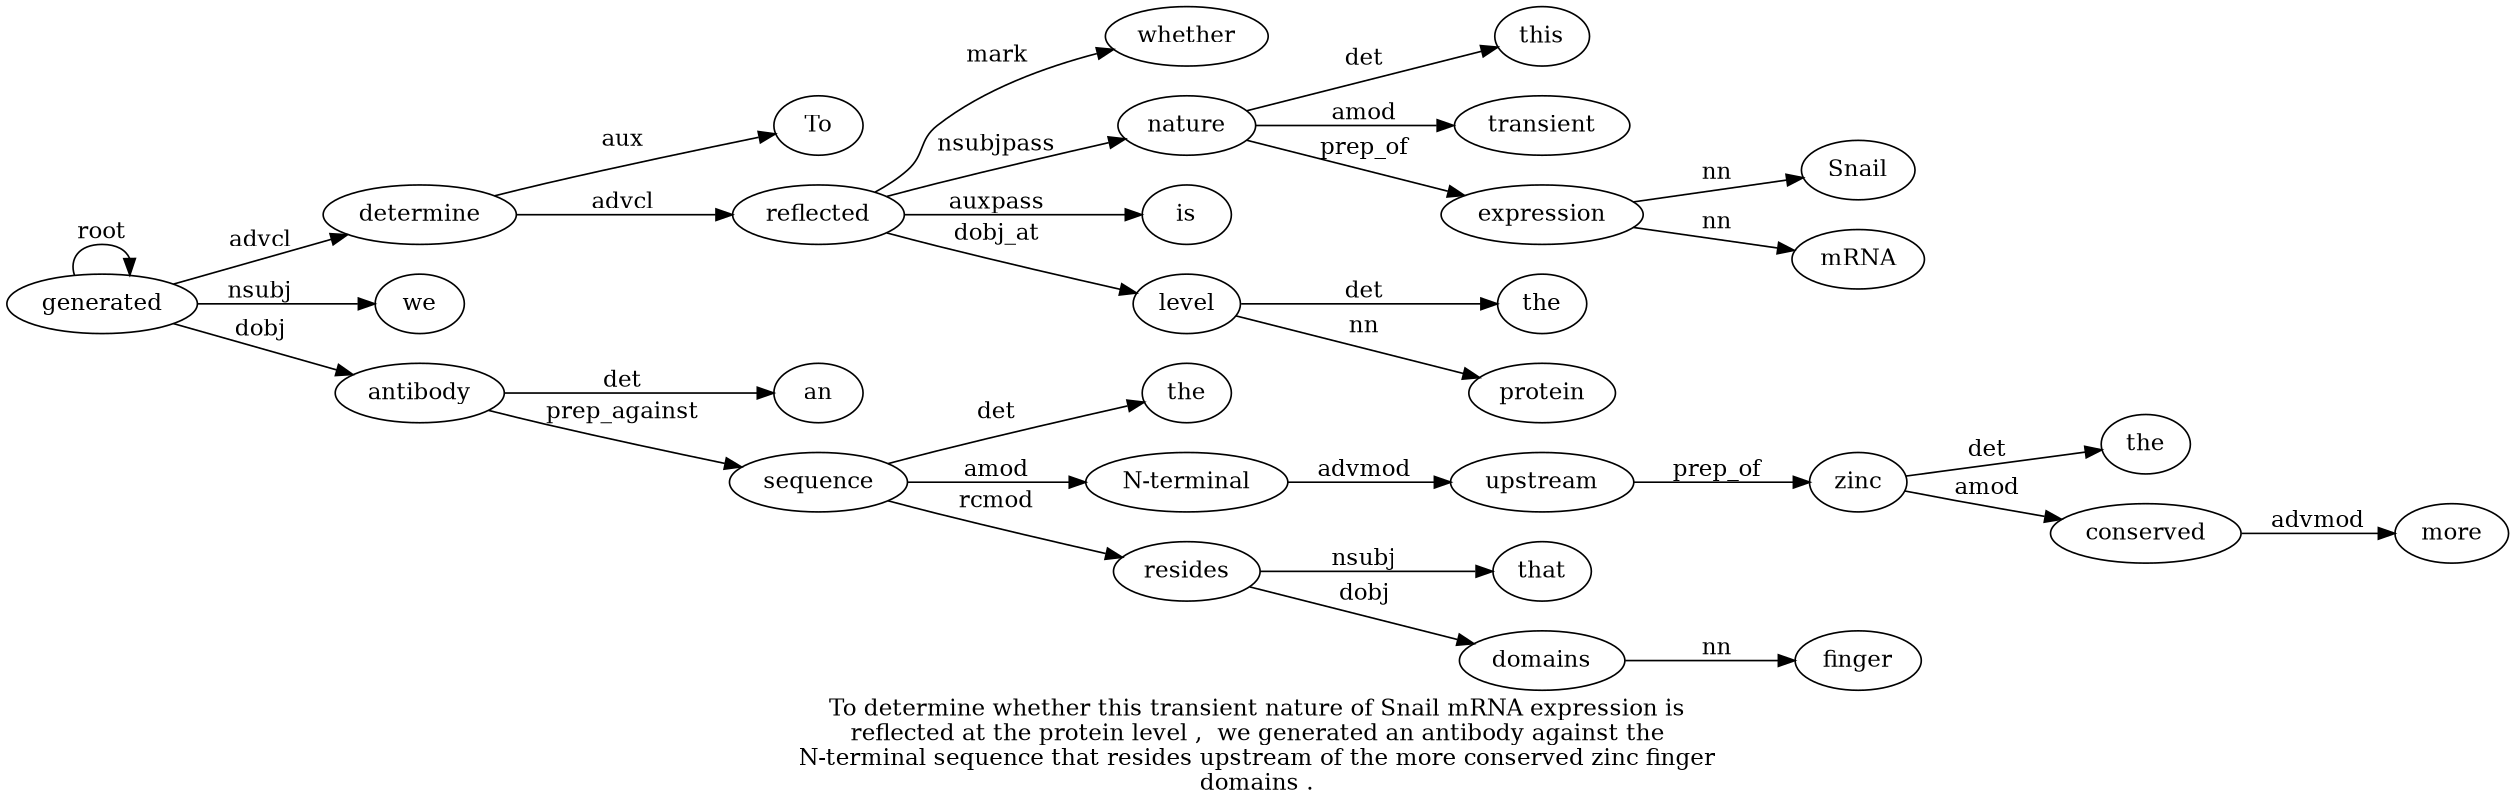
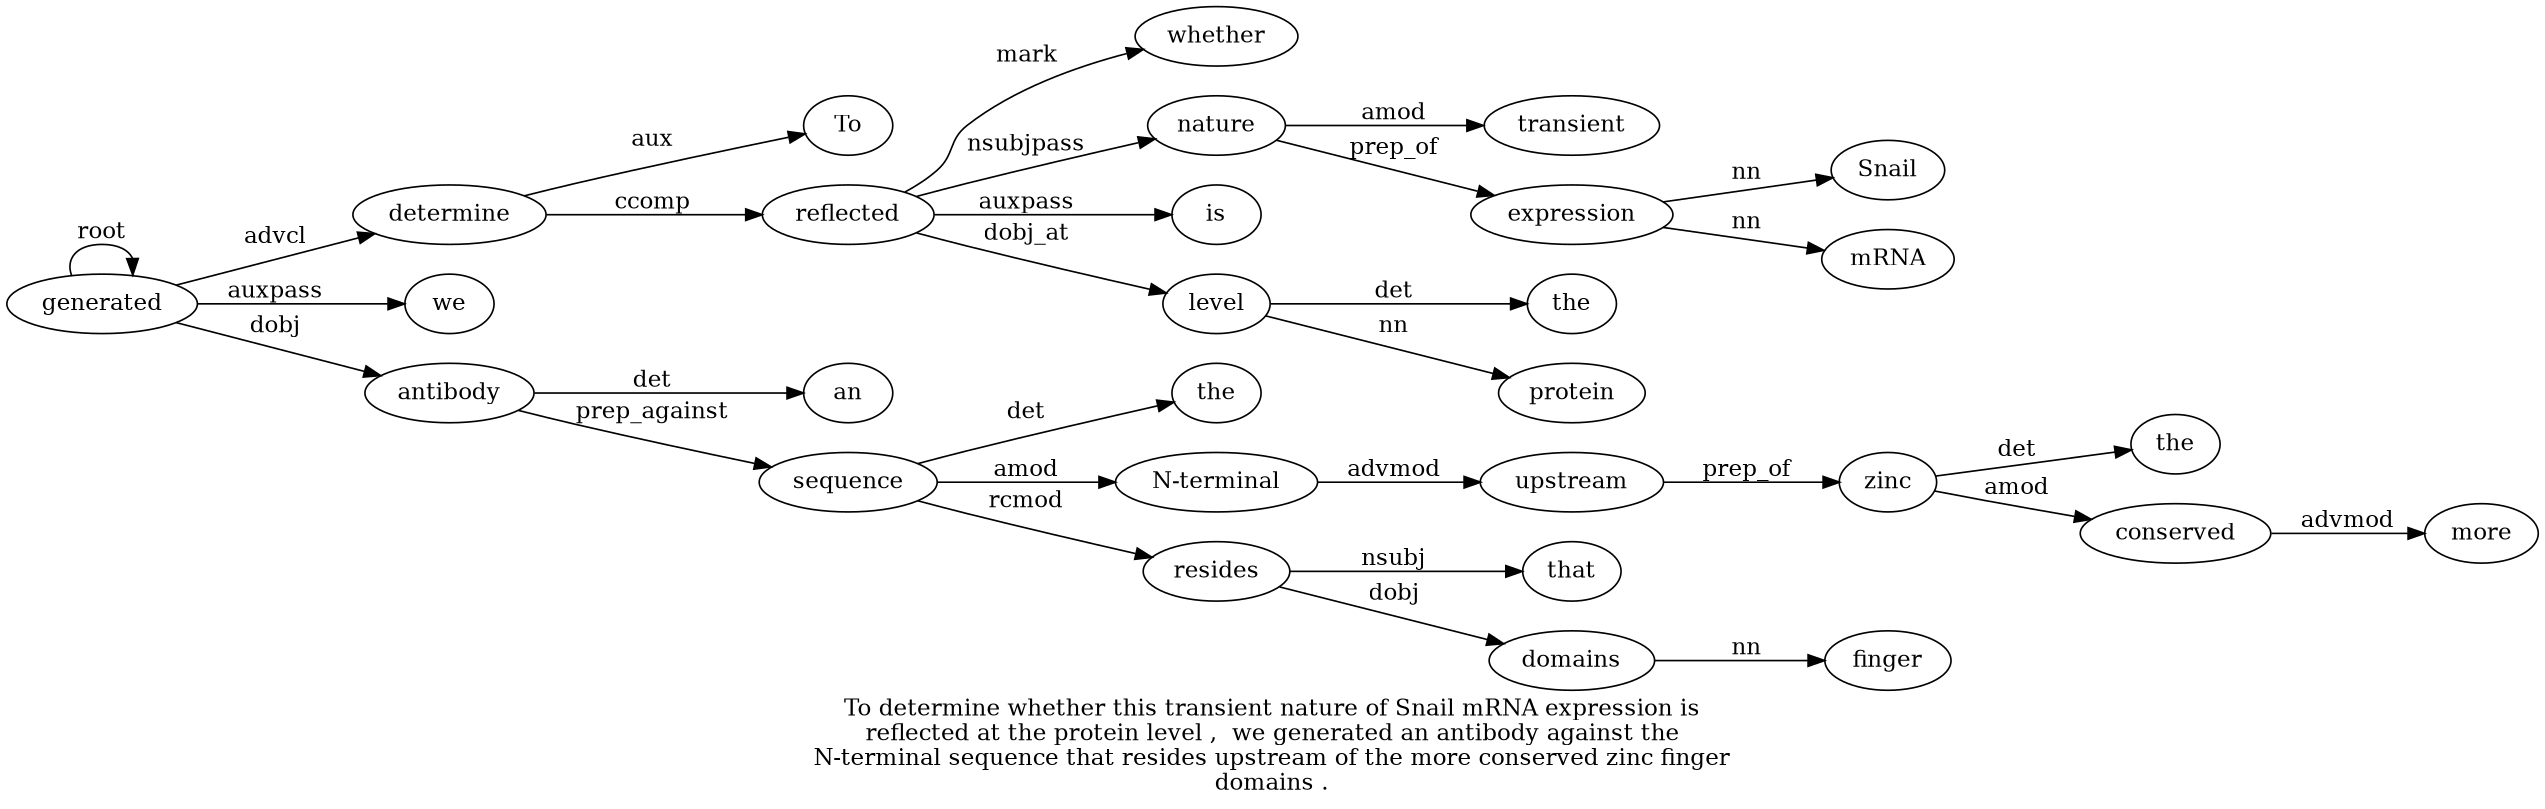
(1542, 36) -> none
(623, 202) -> (653, 202)
(260, 291) -> (275, 291)
